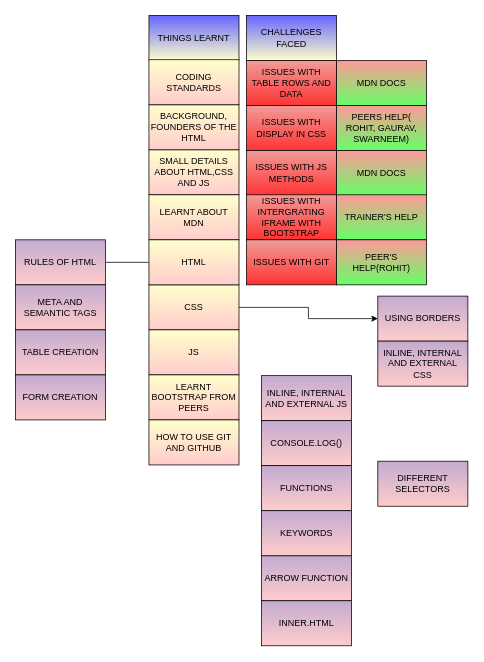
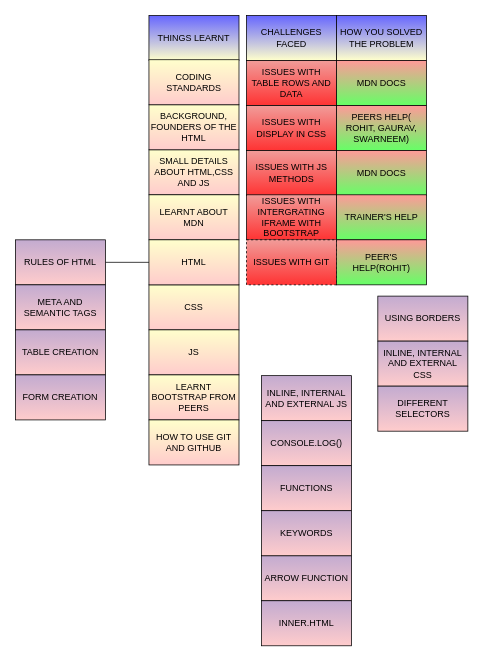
none -> (381, 38)
(291, 262) -> (291, 262)
(308, 310) -> none
(423, 483) -> (423, 408)
